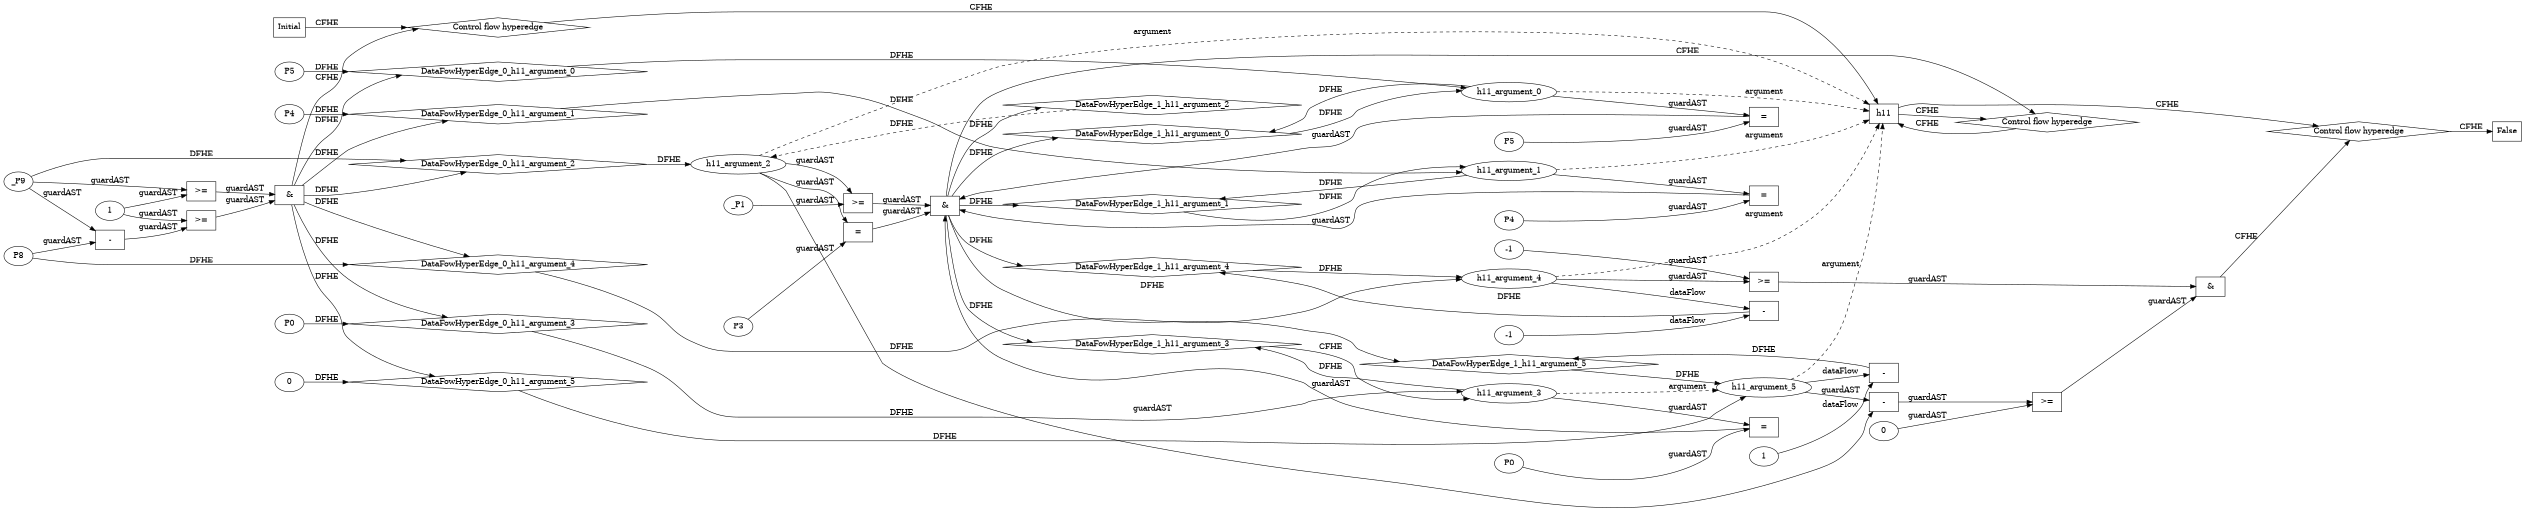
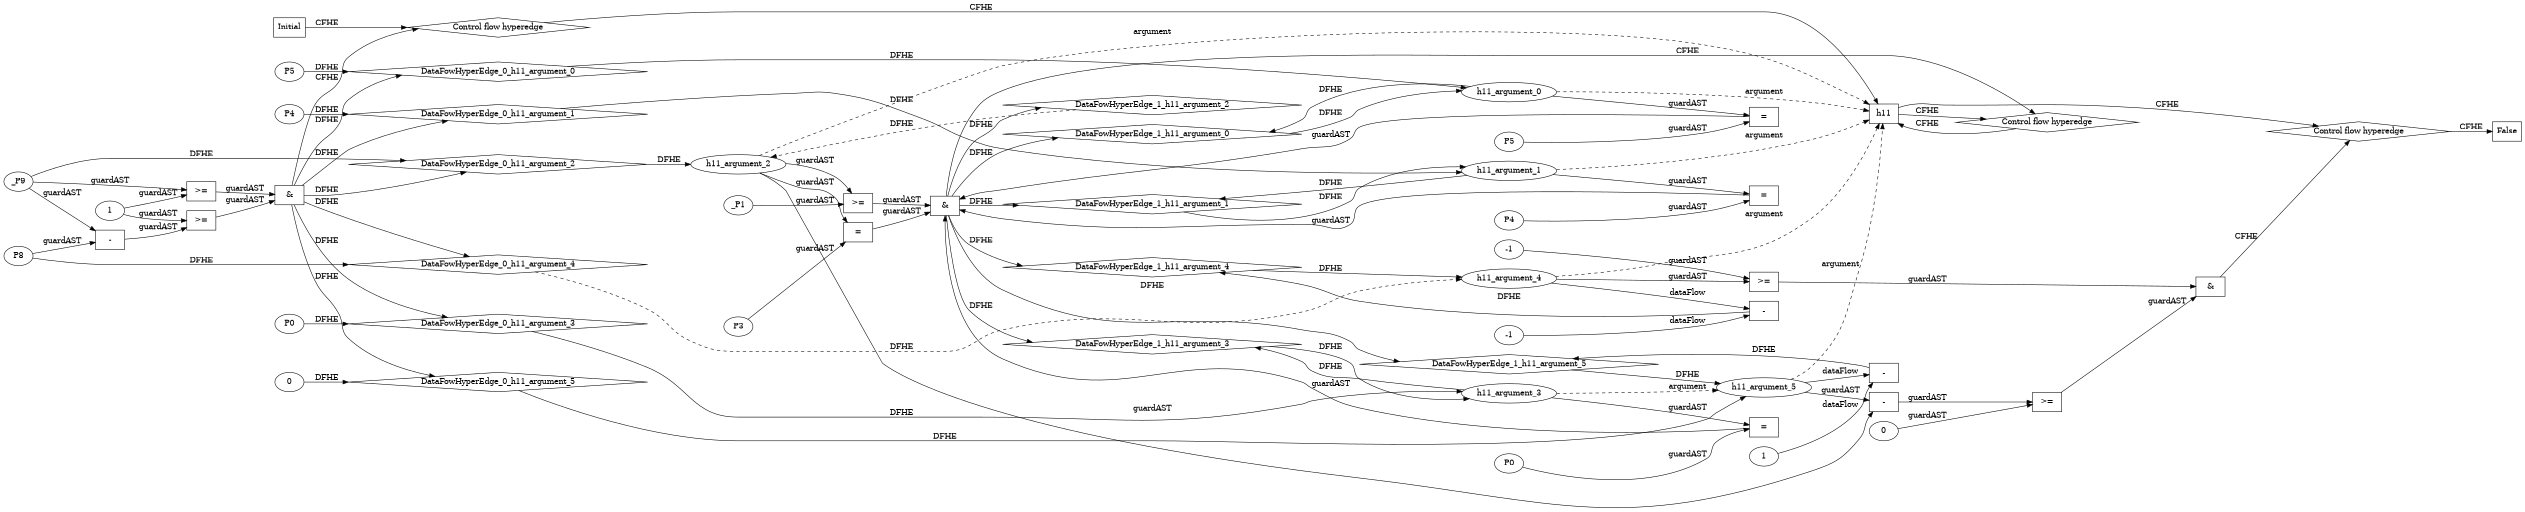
(988, 335) -> (988, 335)
(1331, 347) -> (1331, 347)
